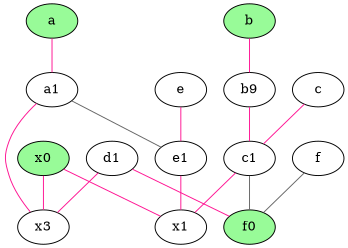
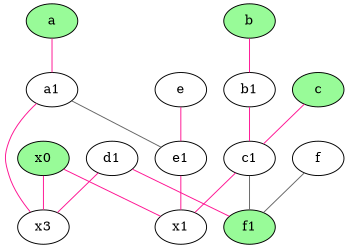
(250, 90) -> (250, 90)
(318, 90) -> (318, 90)
(250, 227) -> (250, 227)
